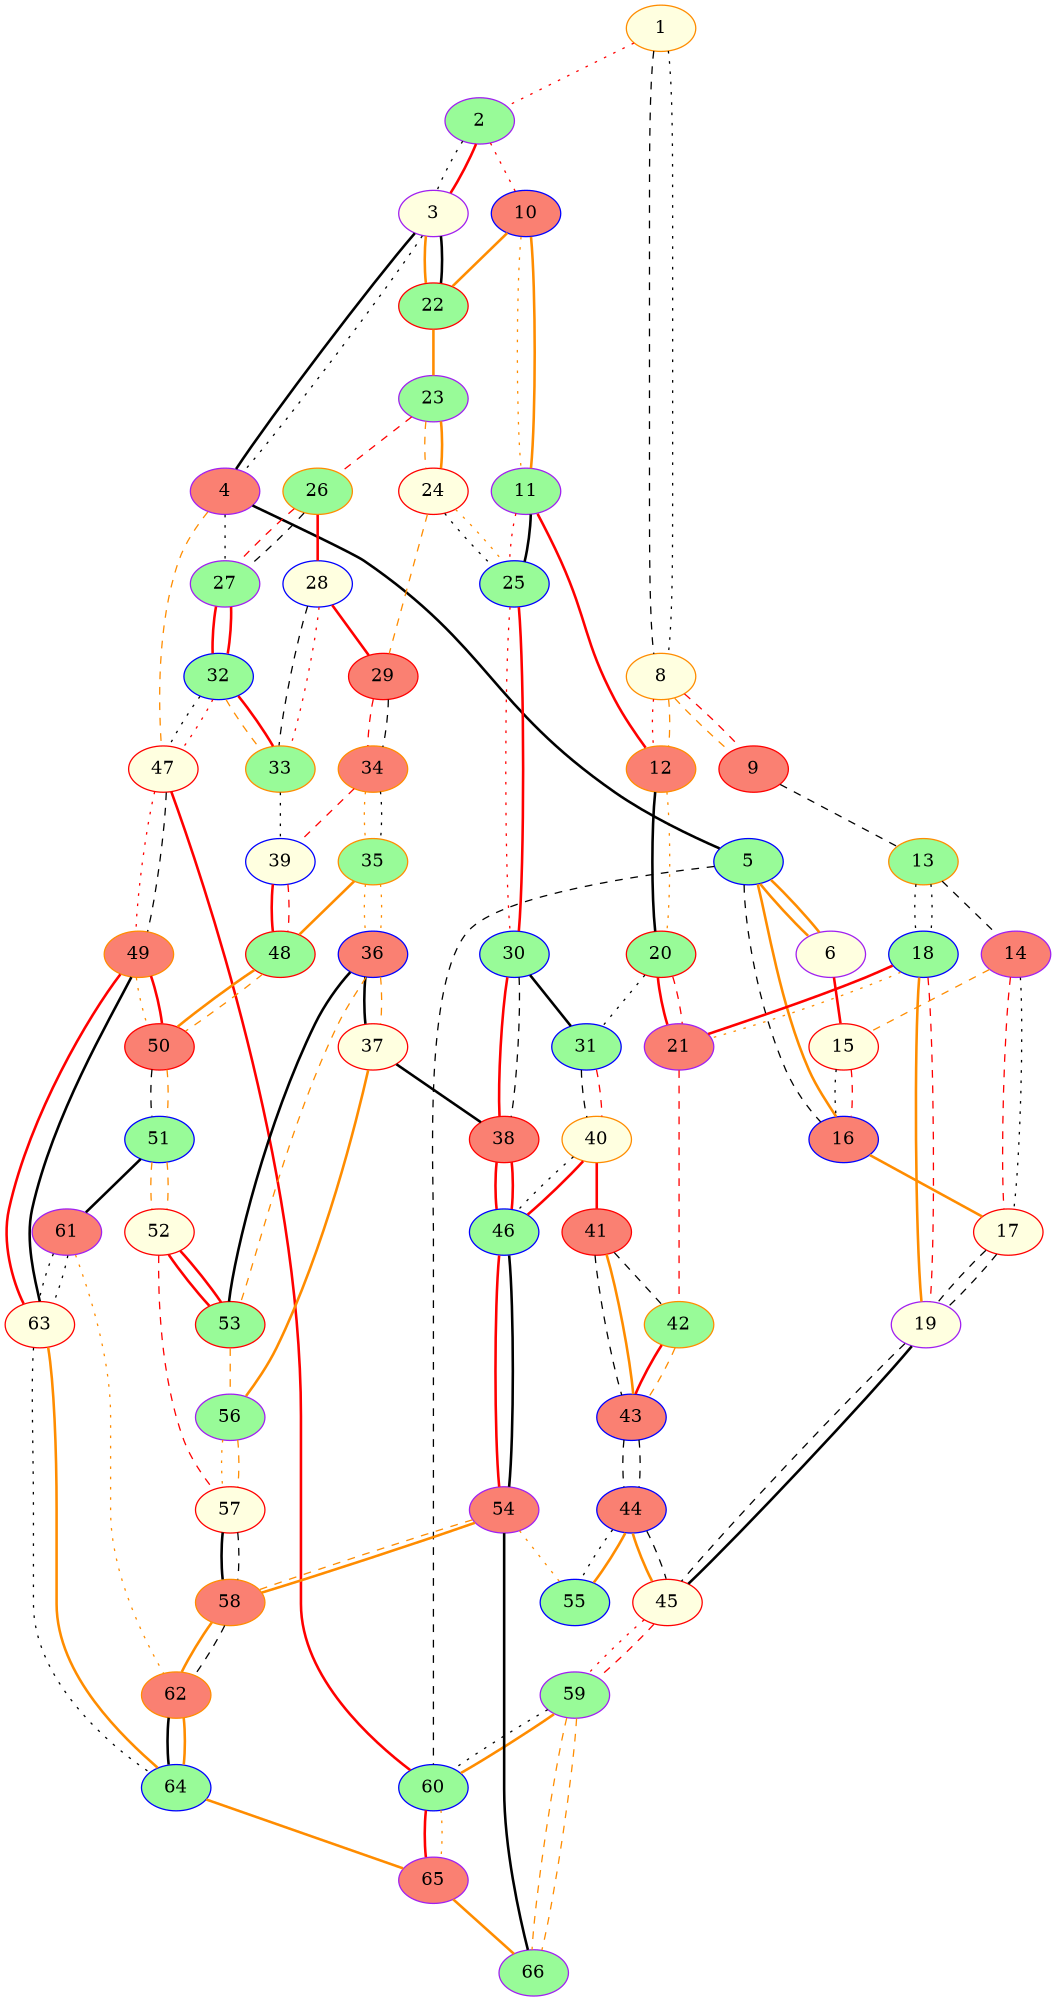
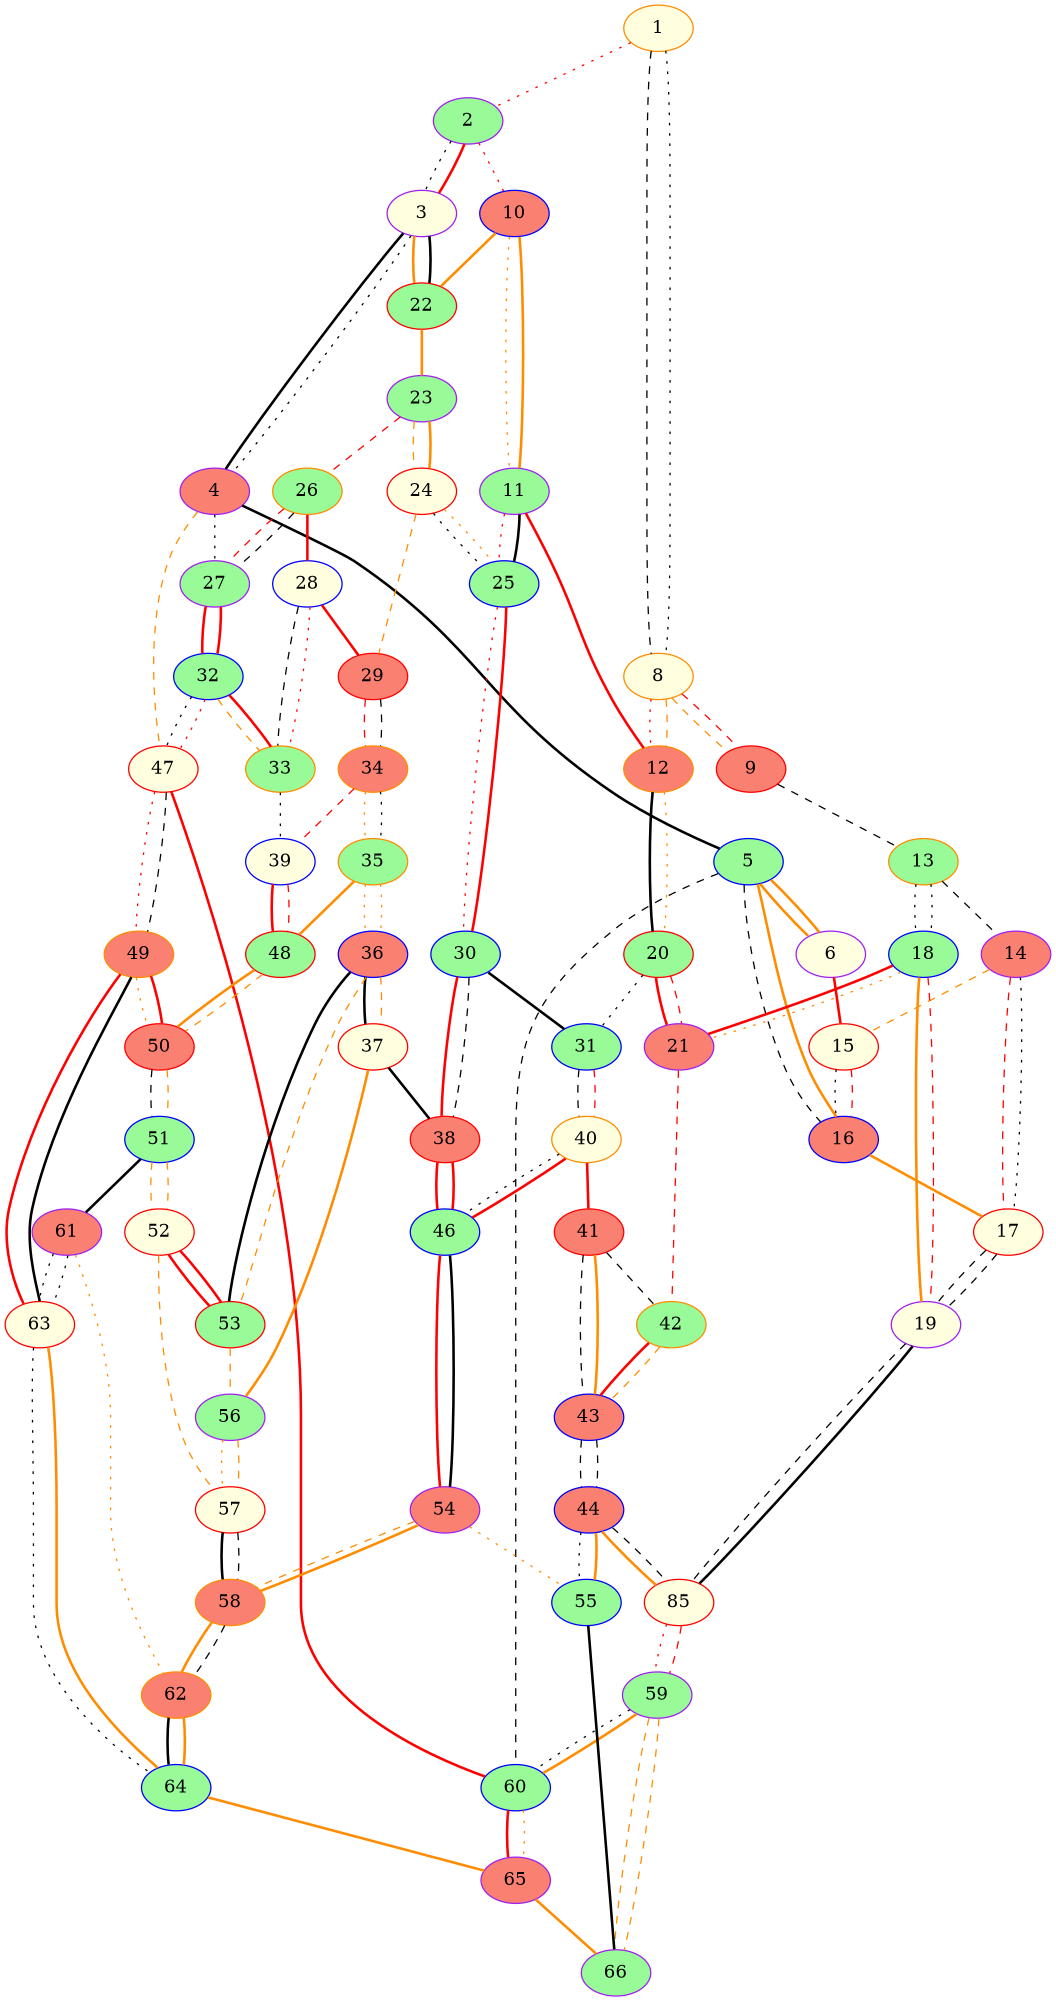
(168, 1377) -> (168, 1377)
(667, 1602) -> (679, 1602)
(504, 1722) -> (601, 1788)
